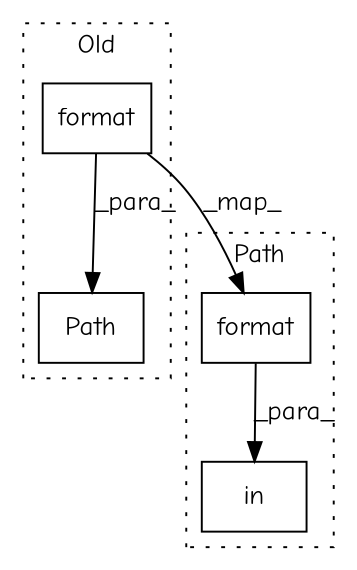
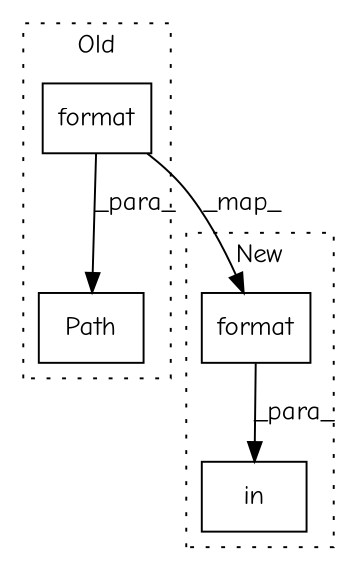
(260, 255) -> (260, 255)
